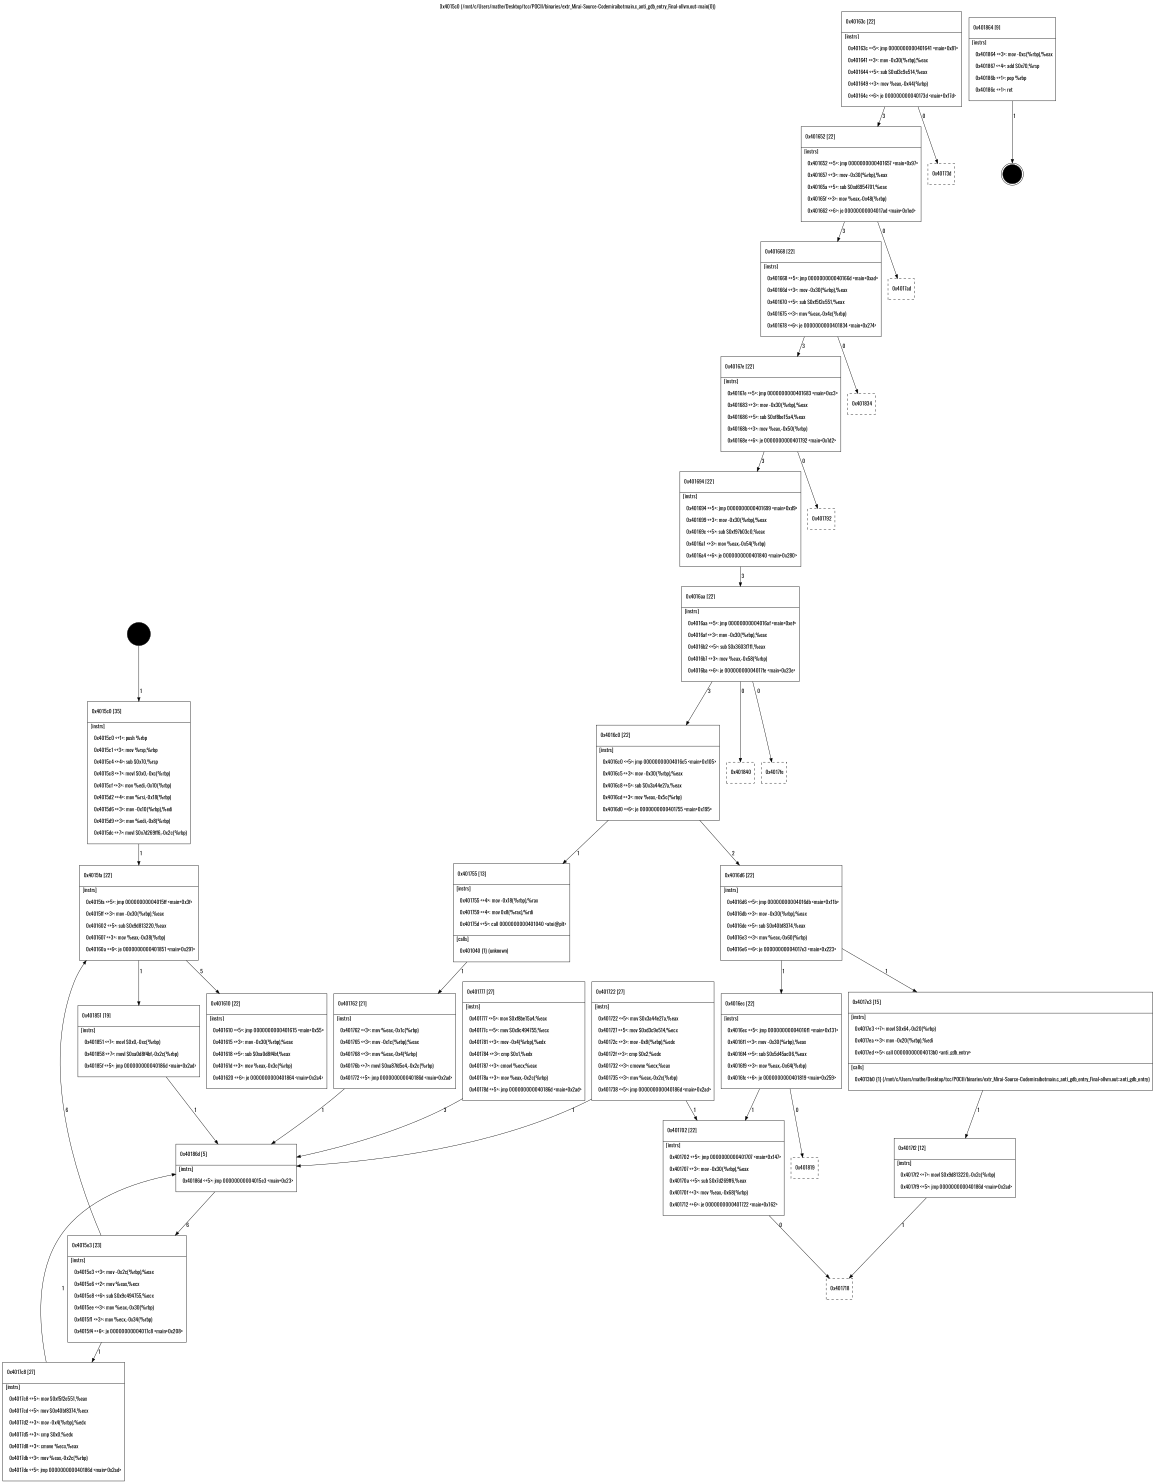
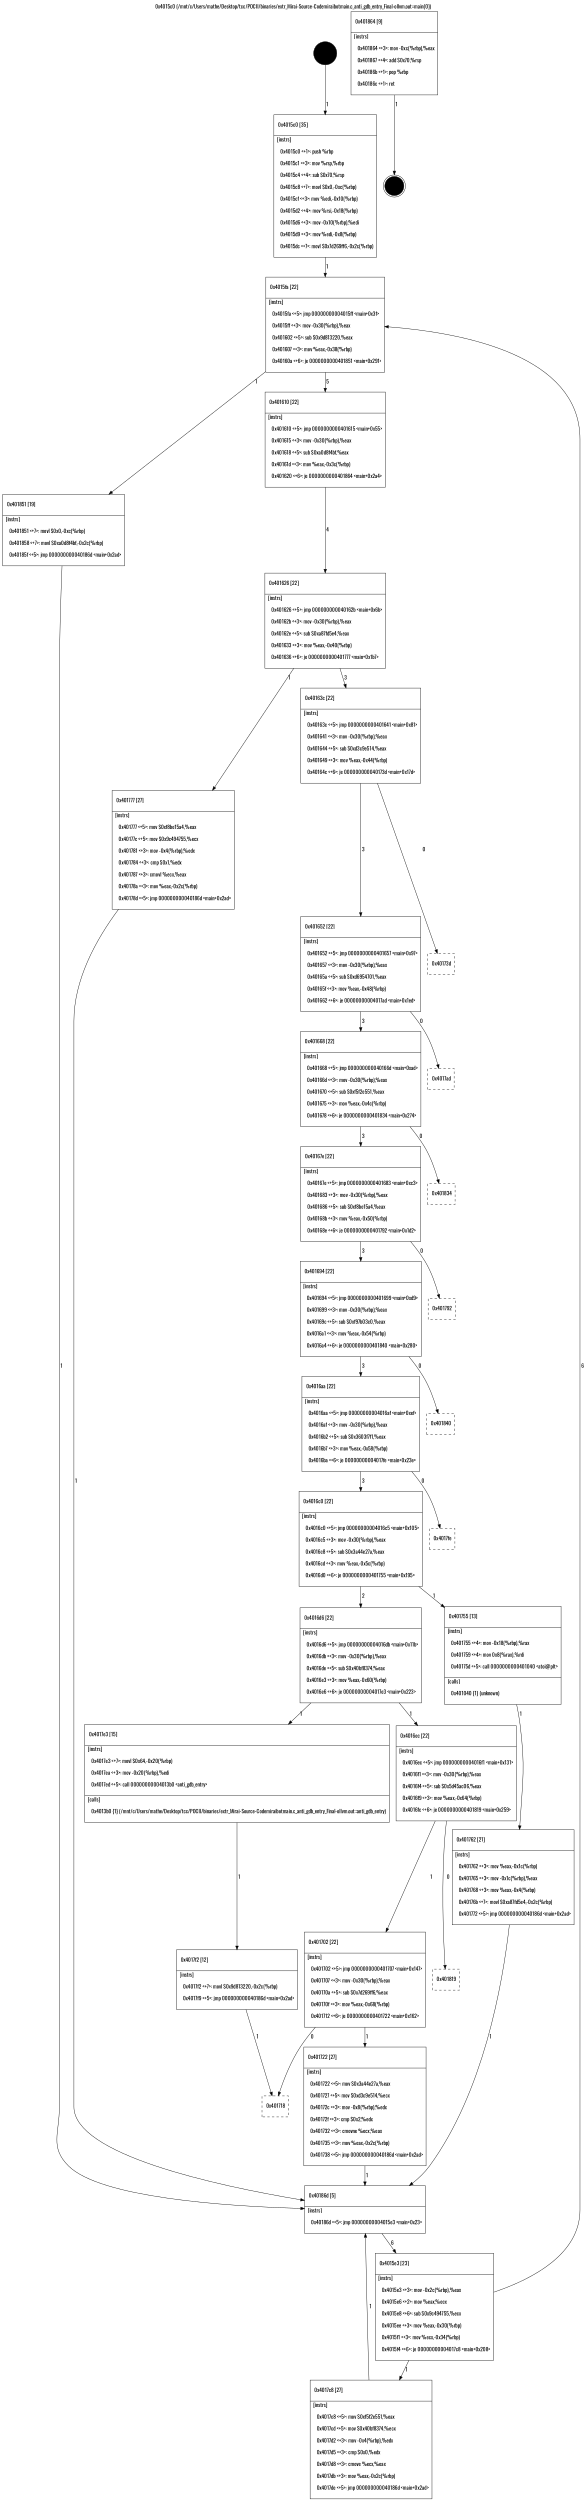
none -> (325, 621)
(740, 720) -> (426, 1381)
(691, 1109) -> (365, 2035)
(444, 1111) -> (76, 1481)
